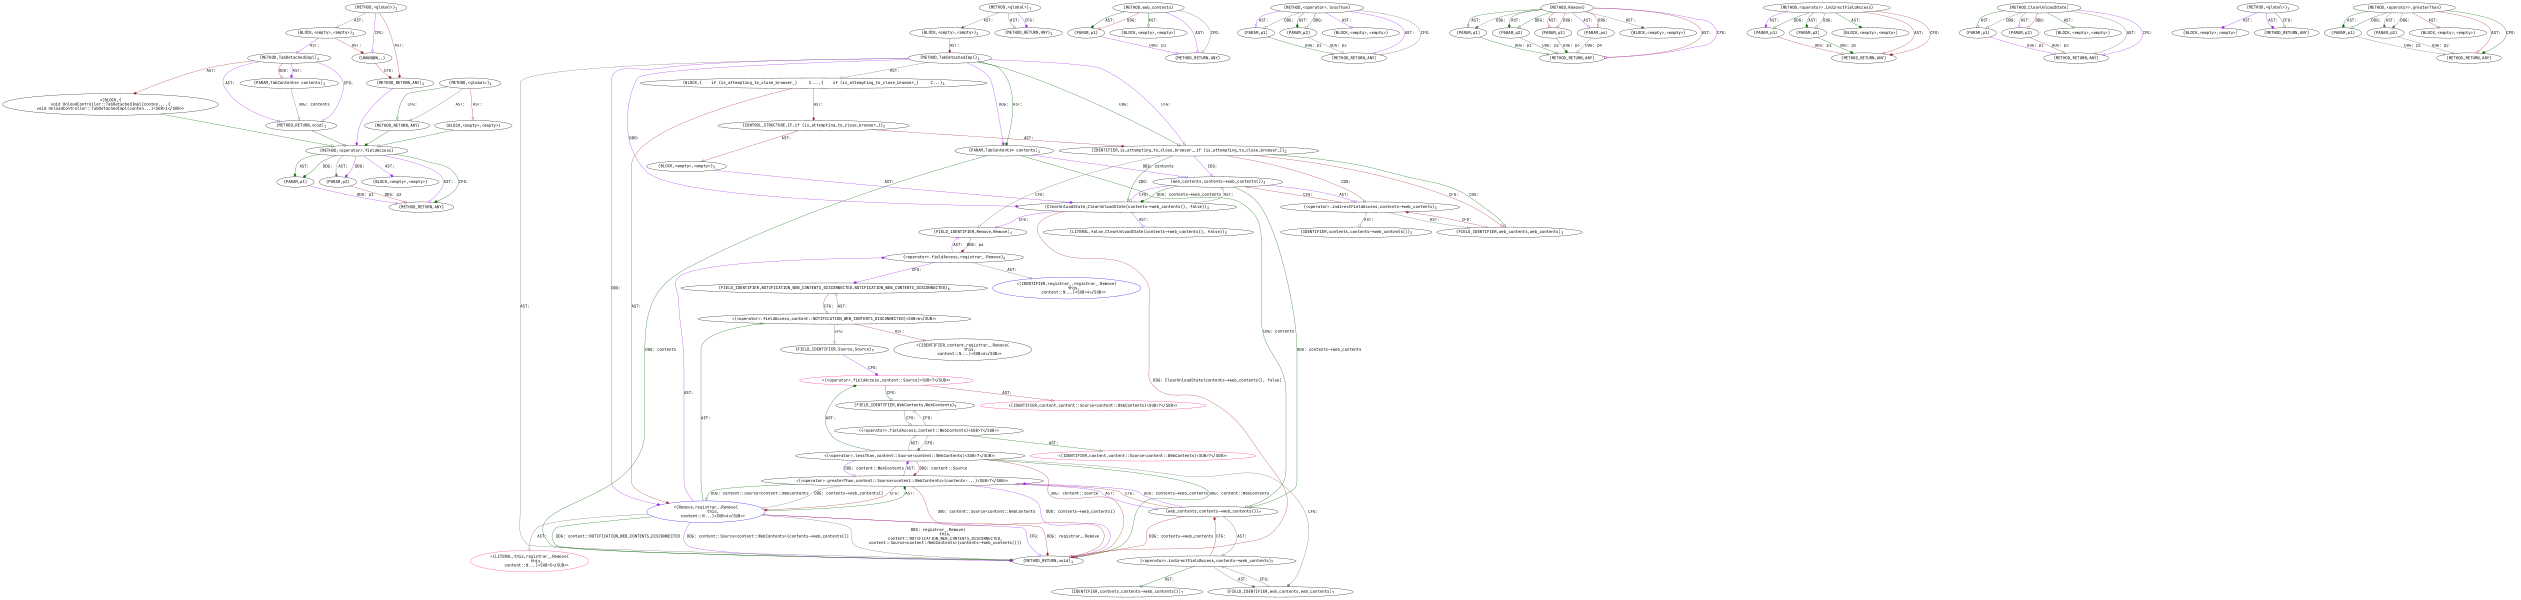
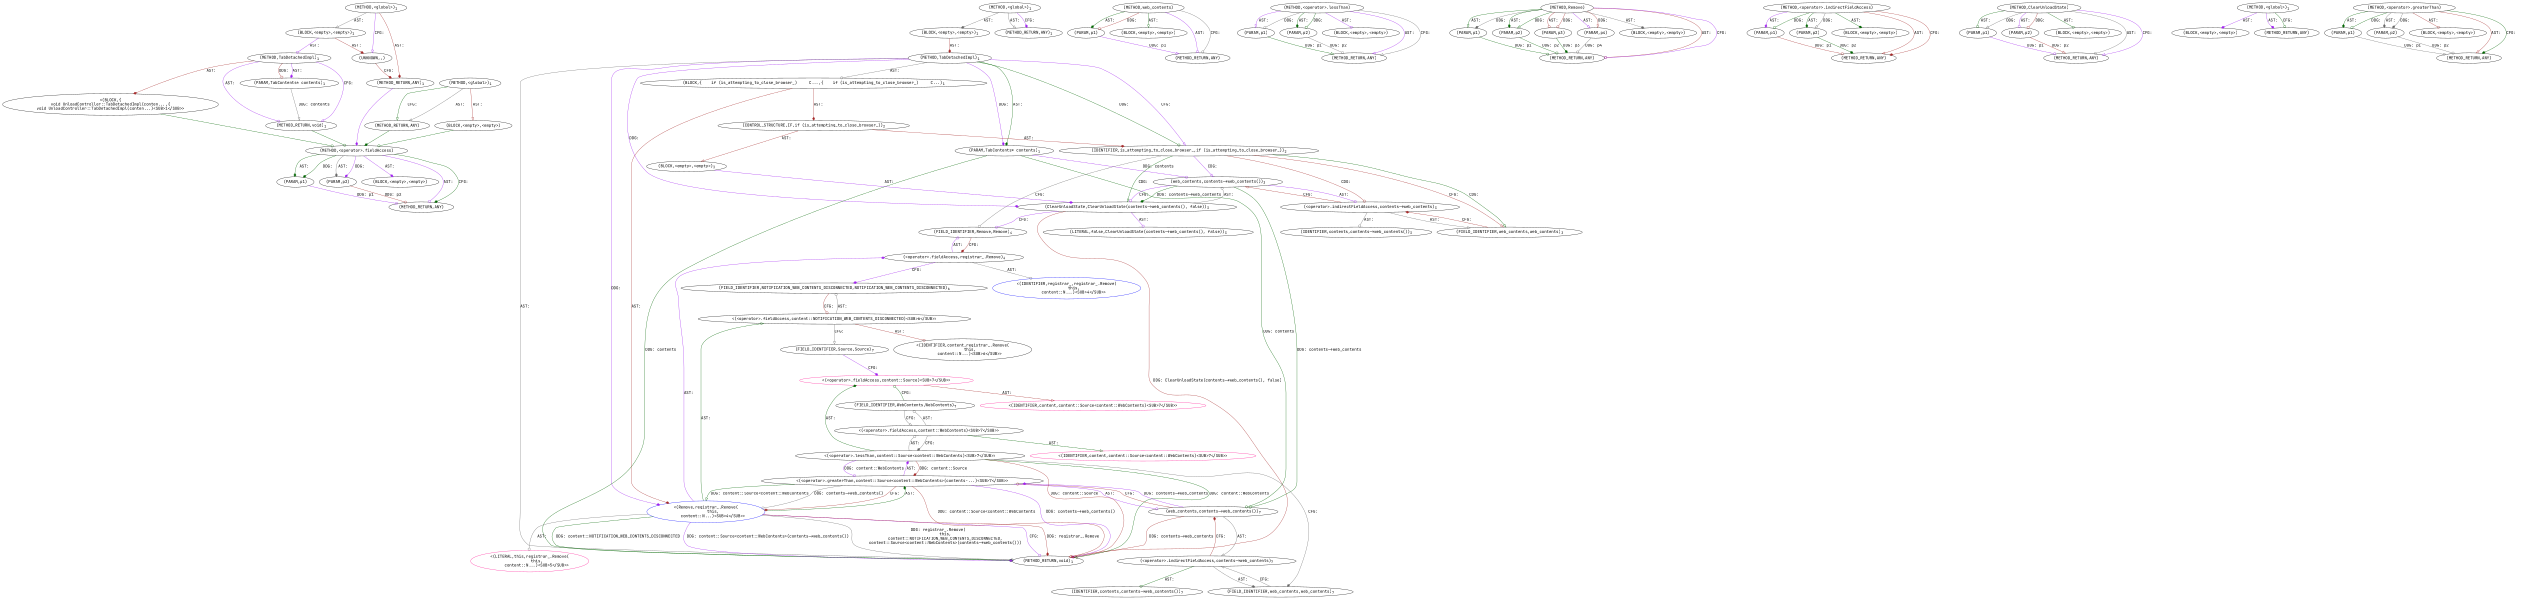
(975, 245) -> (975, 245)
(886, 393) -> (900, 393)
(929, 418) -> (929, 418)
